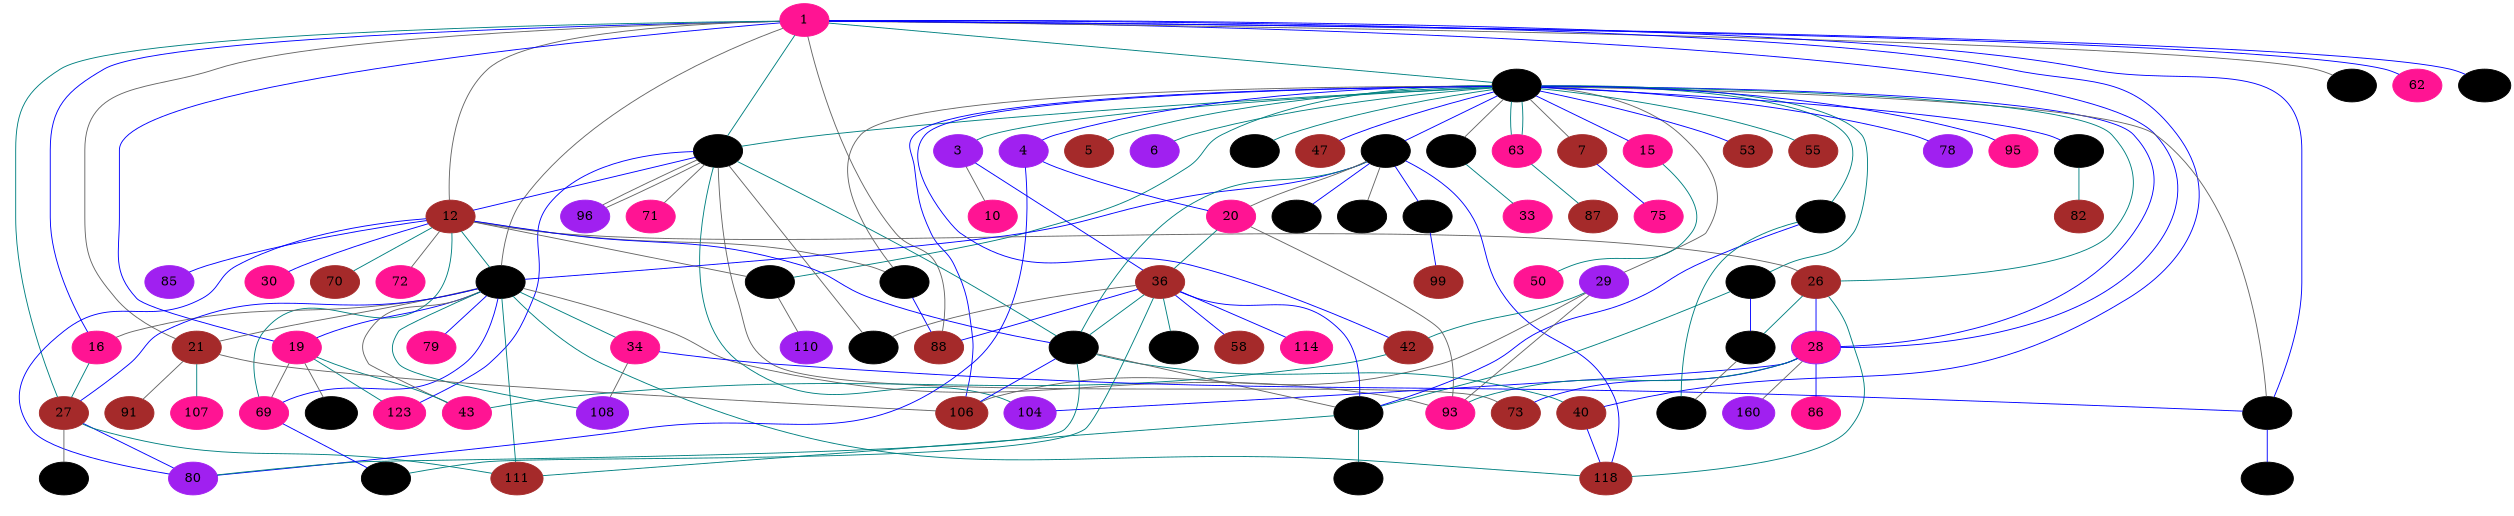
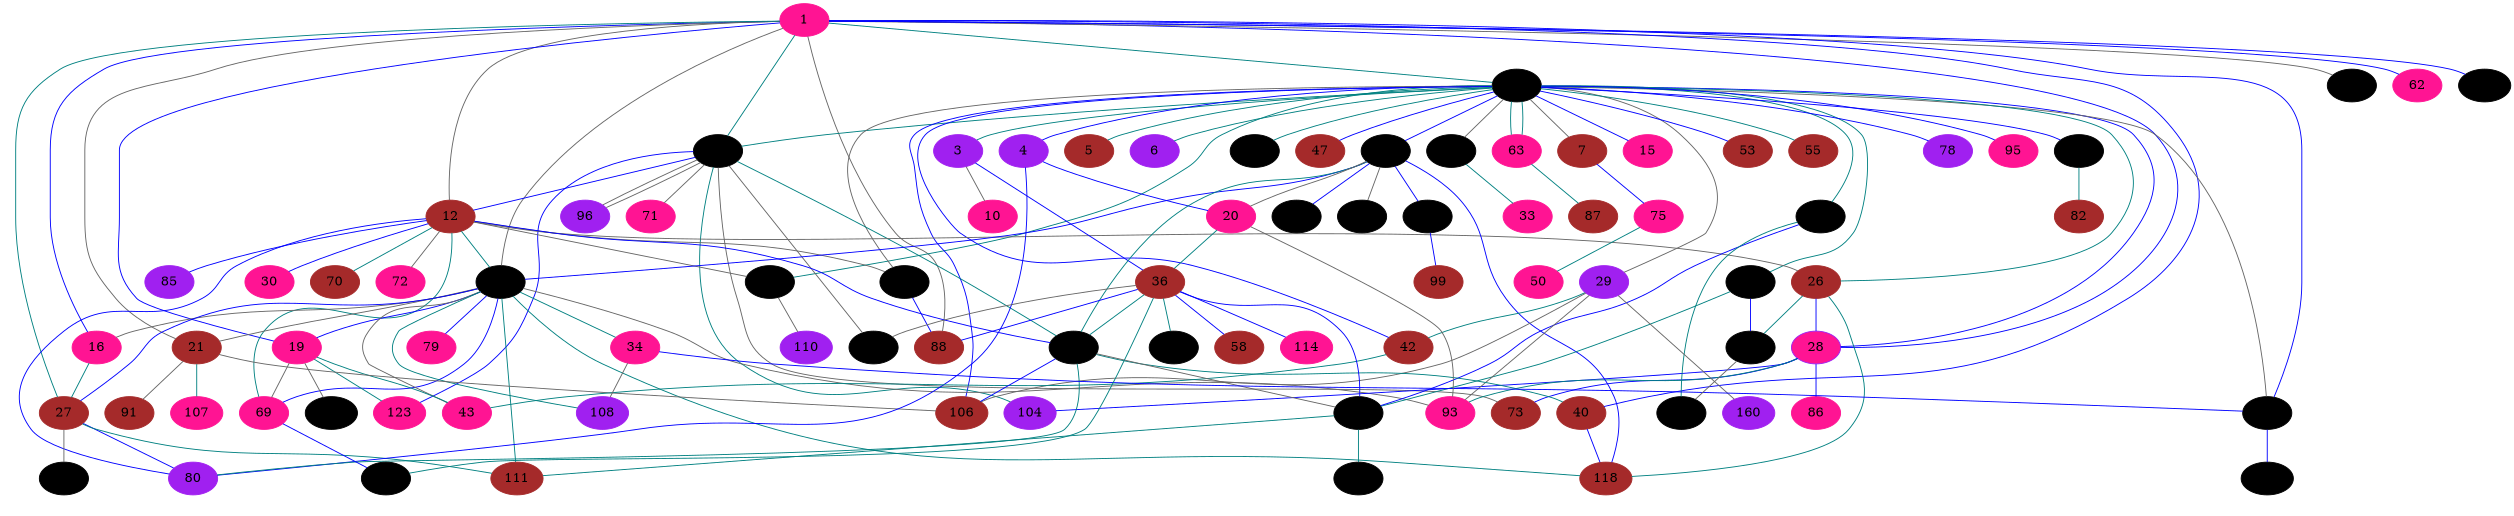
(1689, 235) -> (1599, 249)
(1789, 374) -> (1676, 347)
